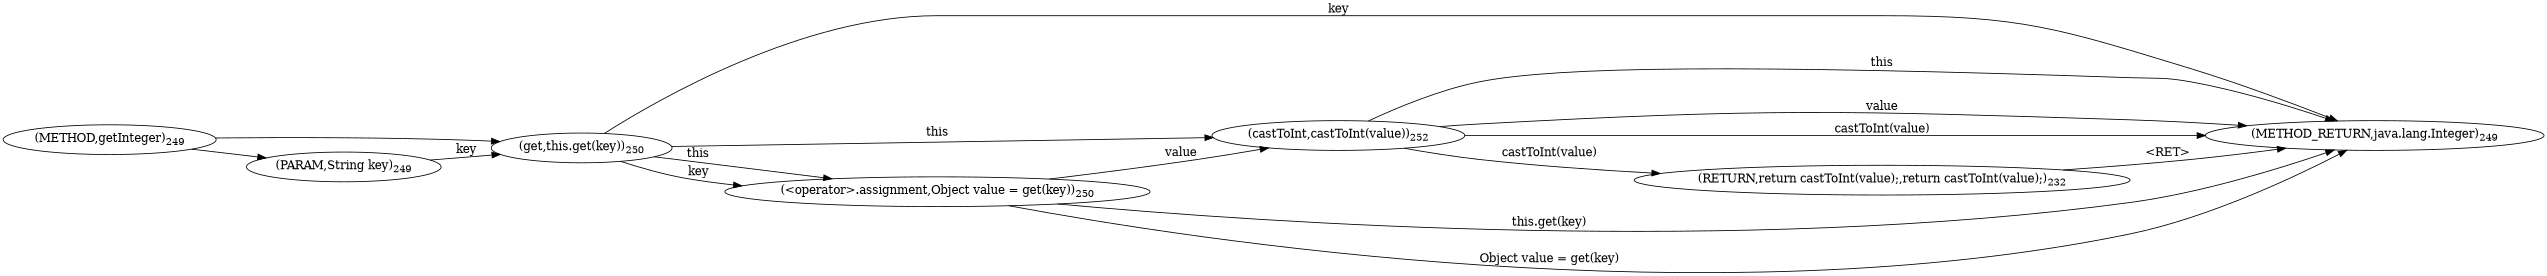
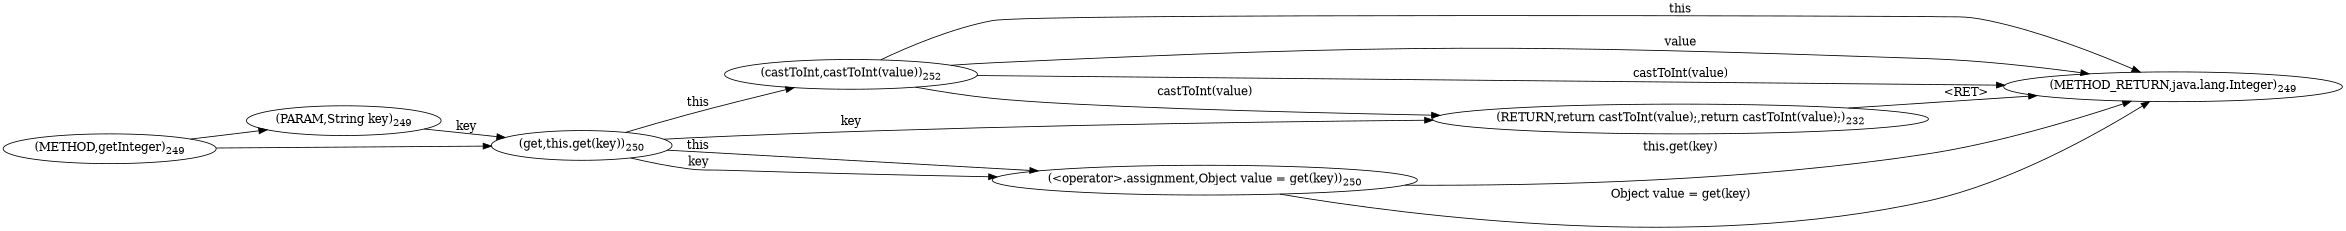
(1462, 16) -> (1044, 126)
(1155, 165) -> none
